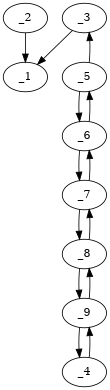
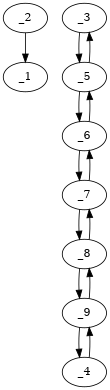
(58, 45) -> (79, 43)
